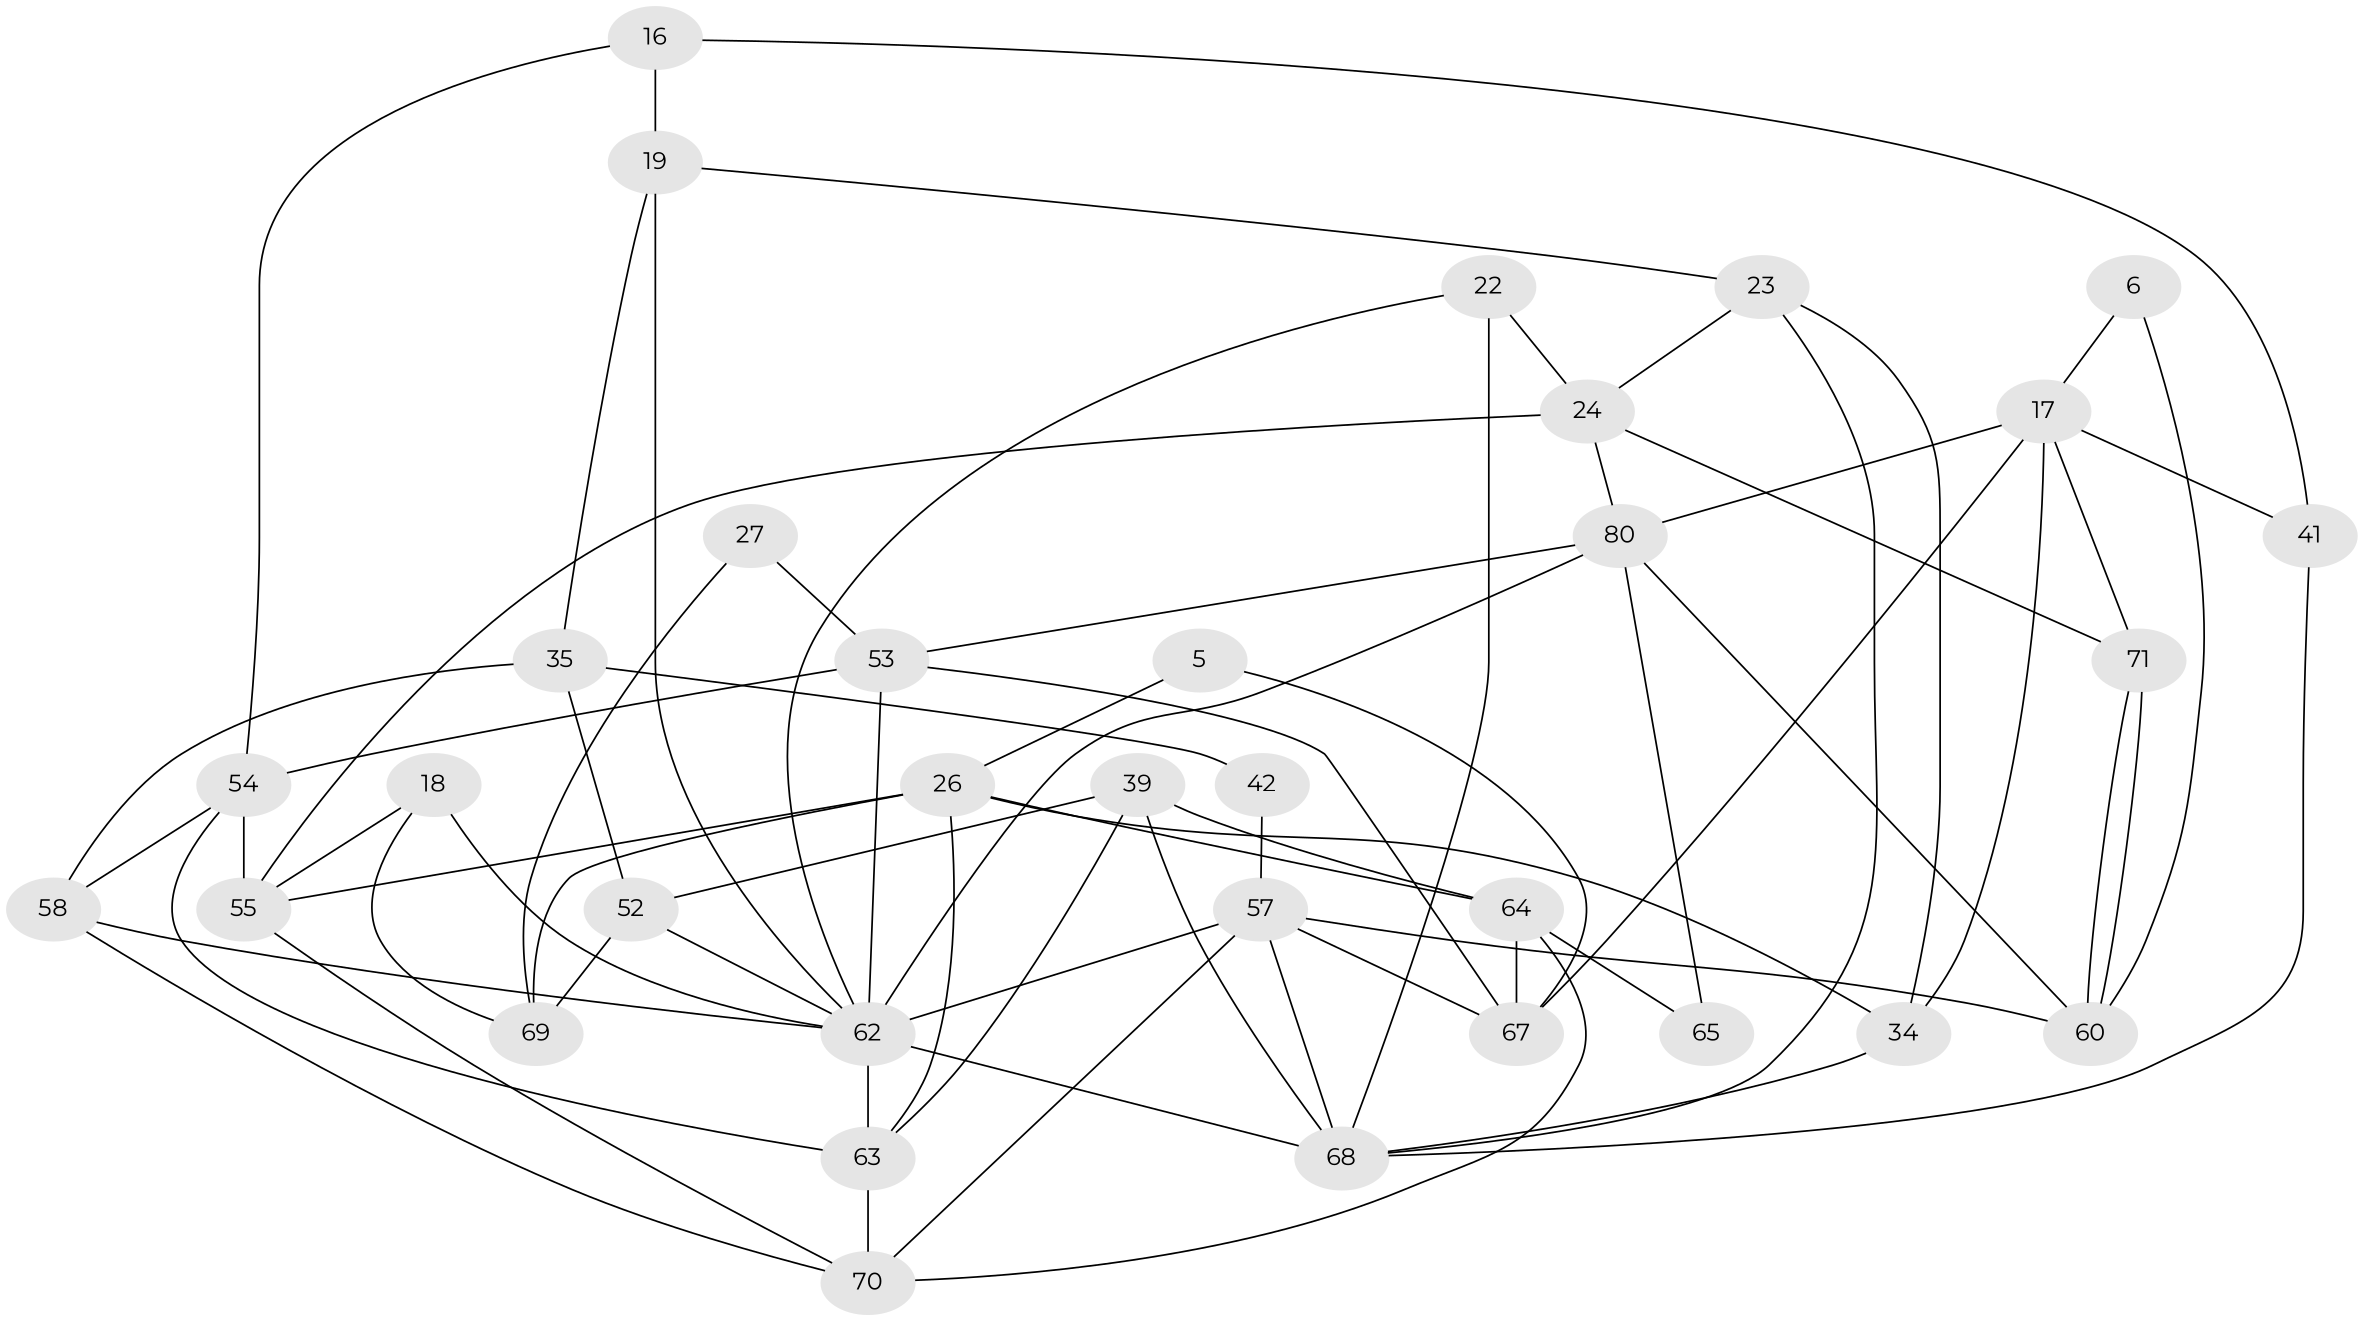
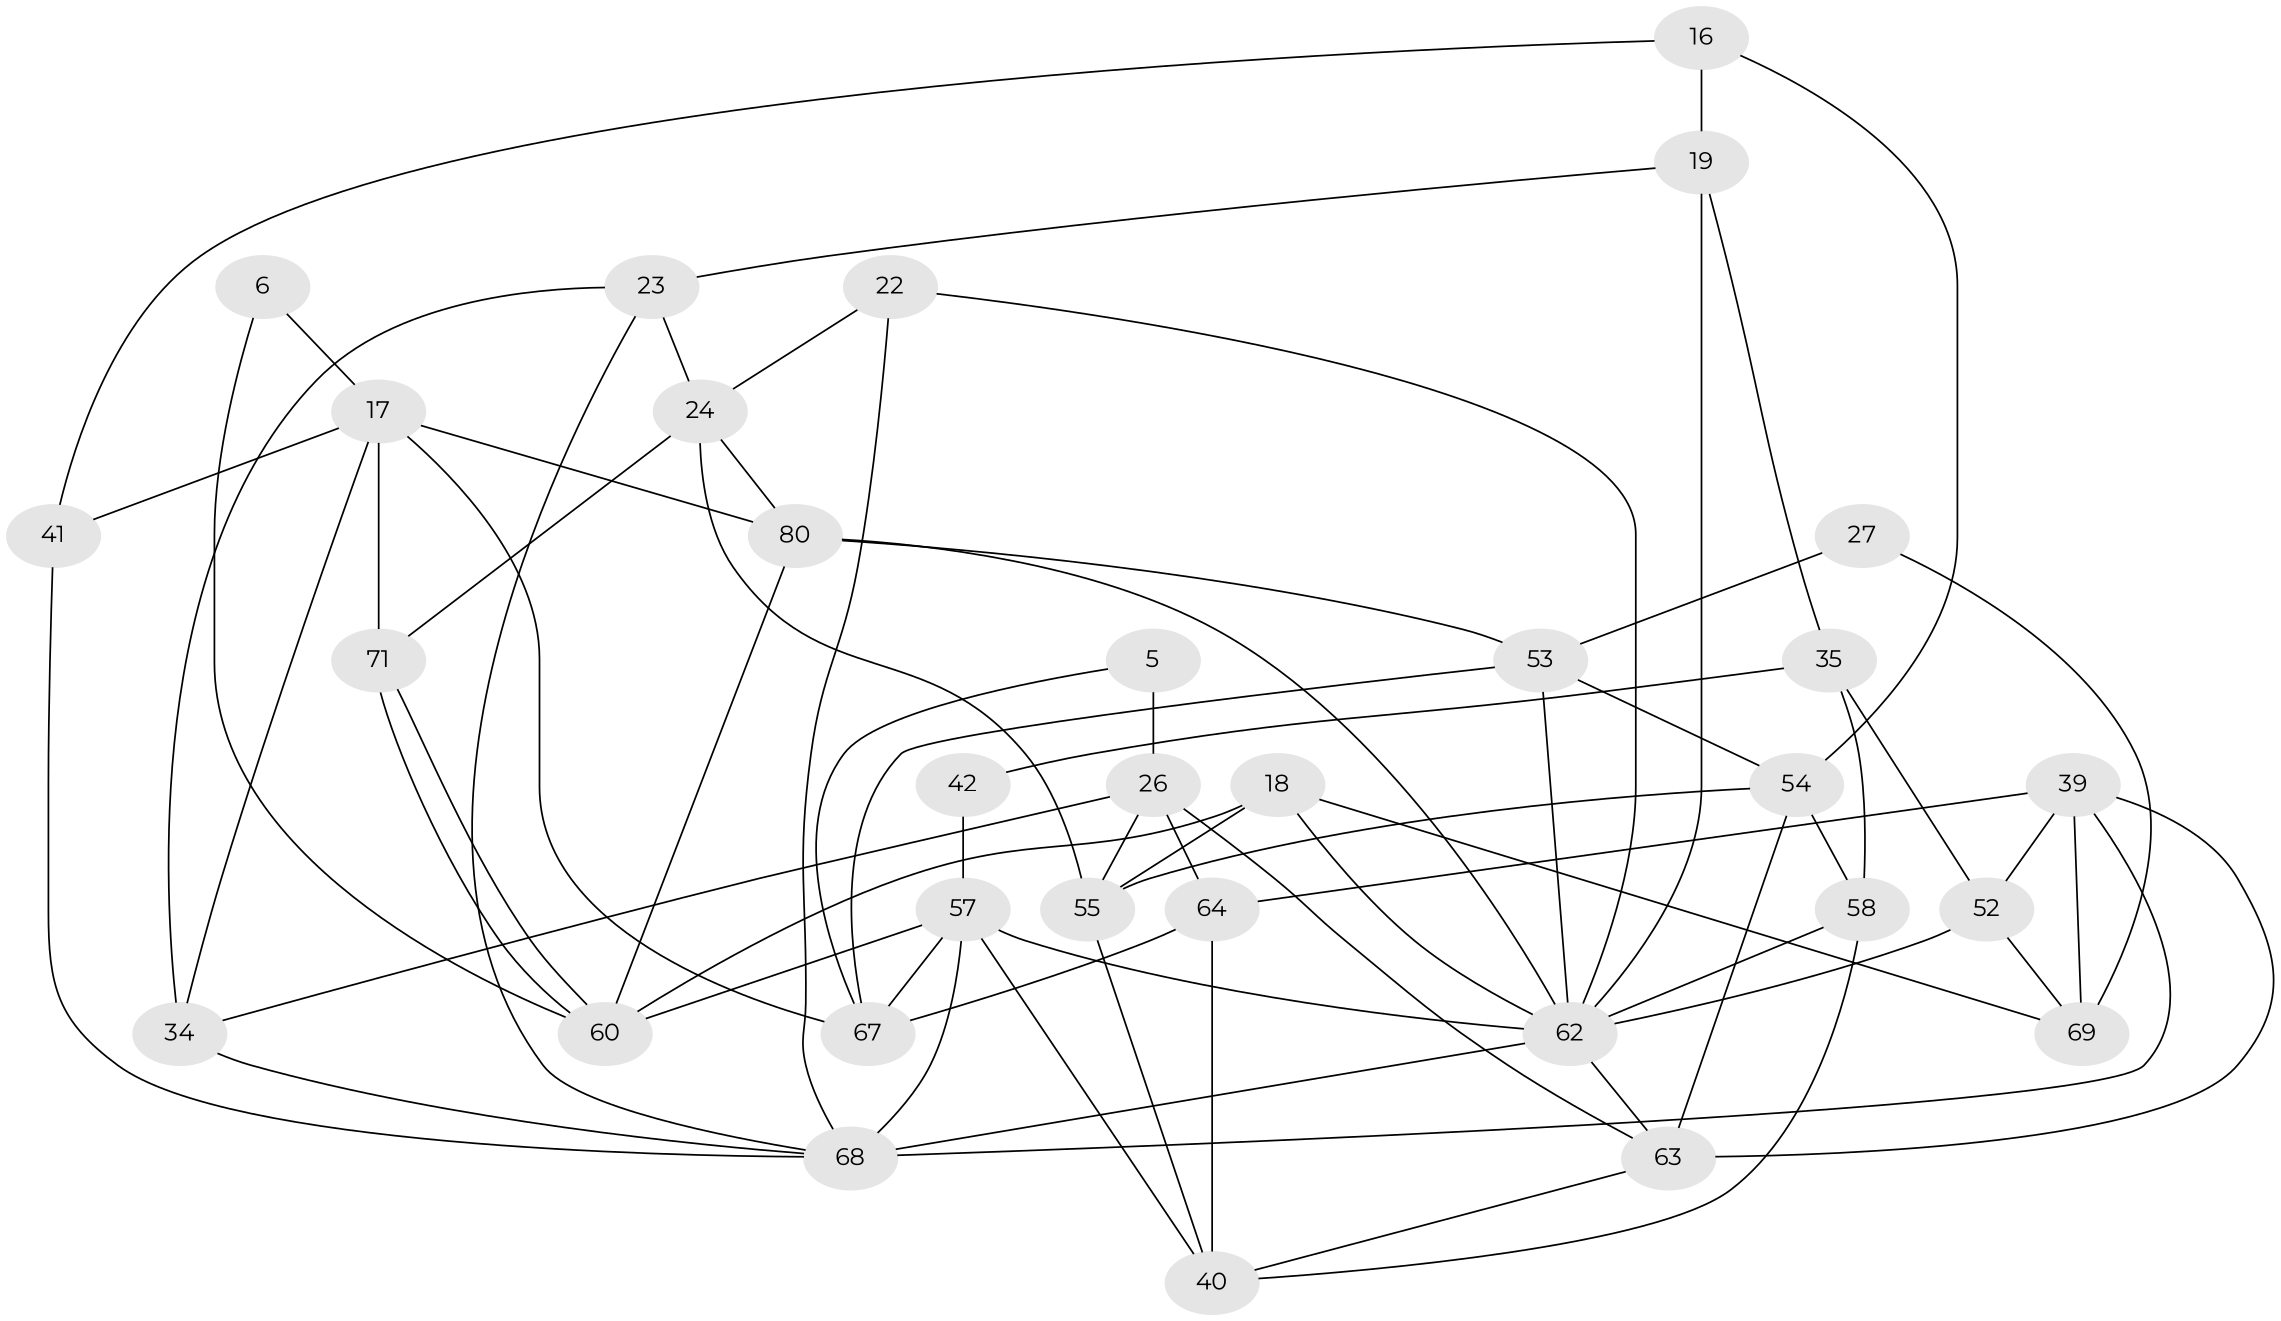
(646, 850) -> (2078, 909)
none -> (927, 870)
(1707, 1034) -> none
(868, 1283) -> (1212, 1283)
